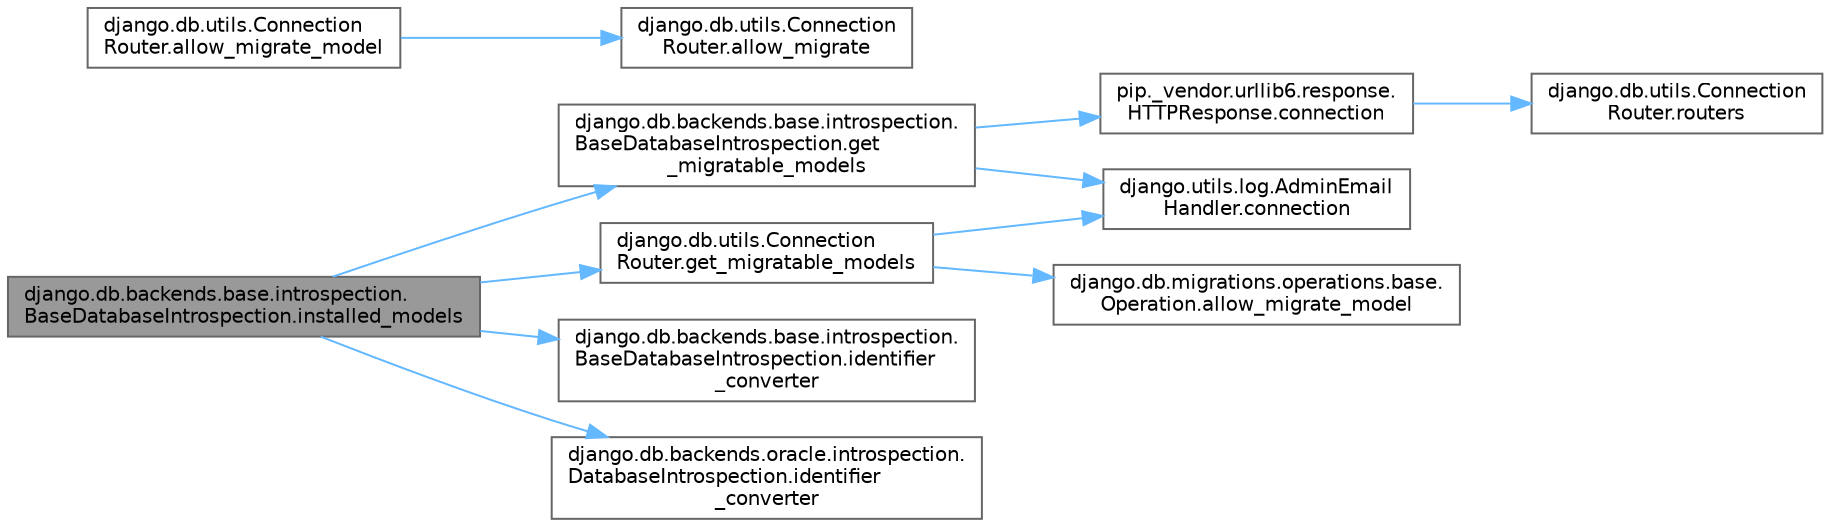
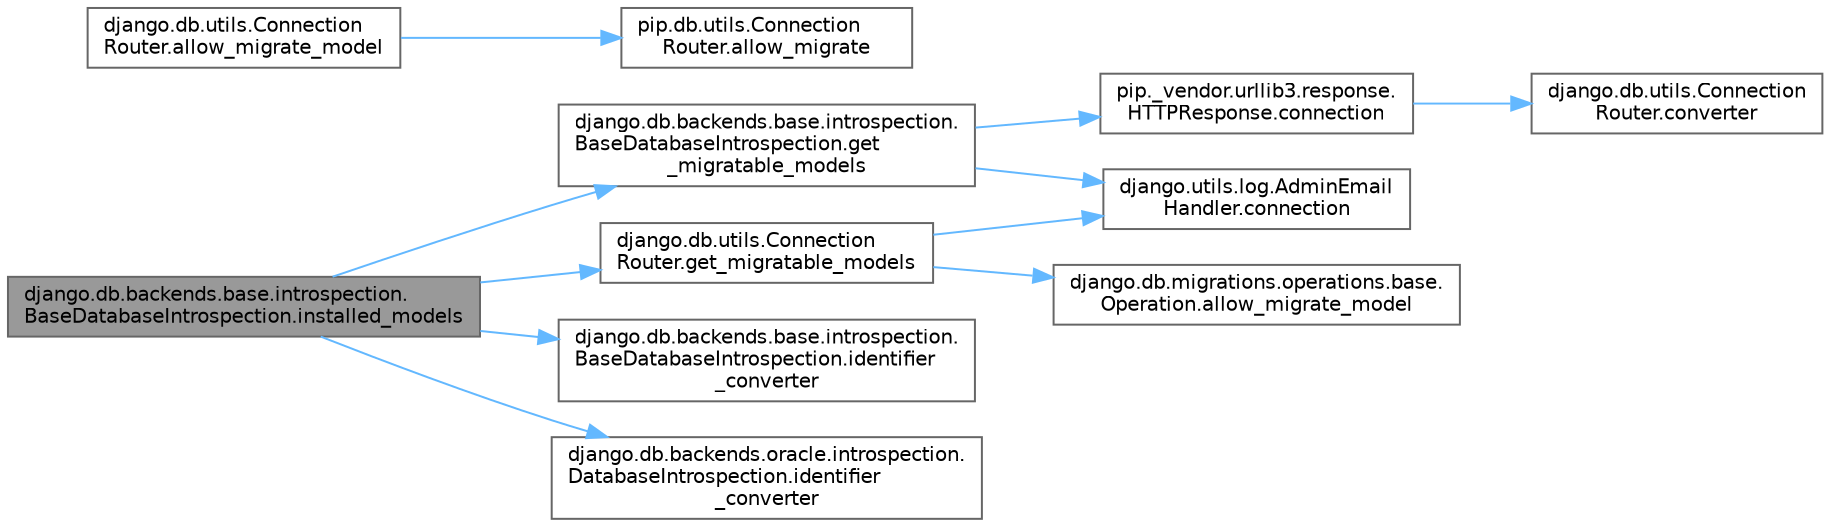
(767, 38) -> (767, 38)
(1257, 104) -> (1257, 104)
(1677, 104) -> (1677, 104)
